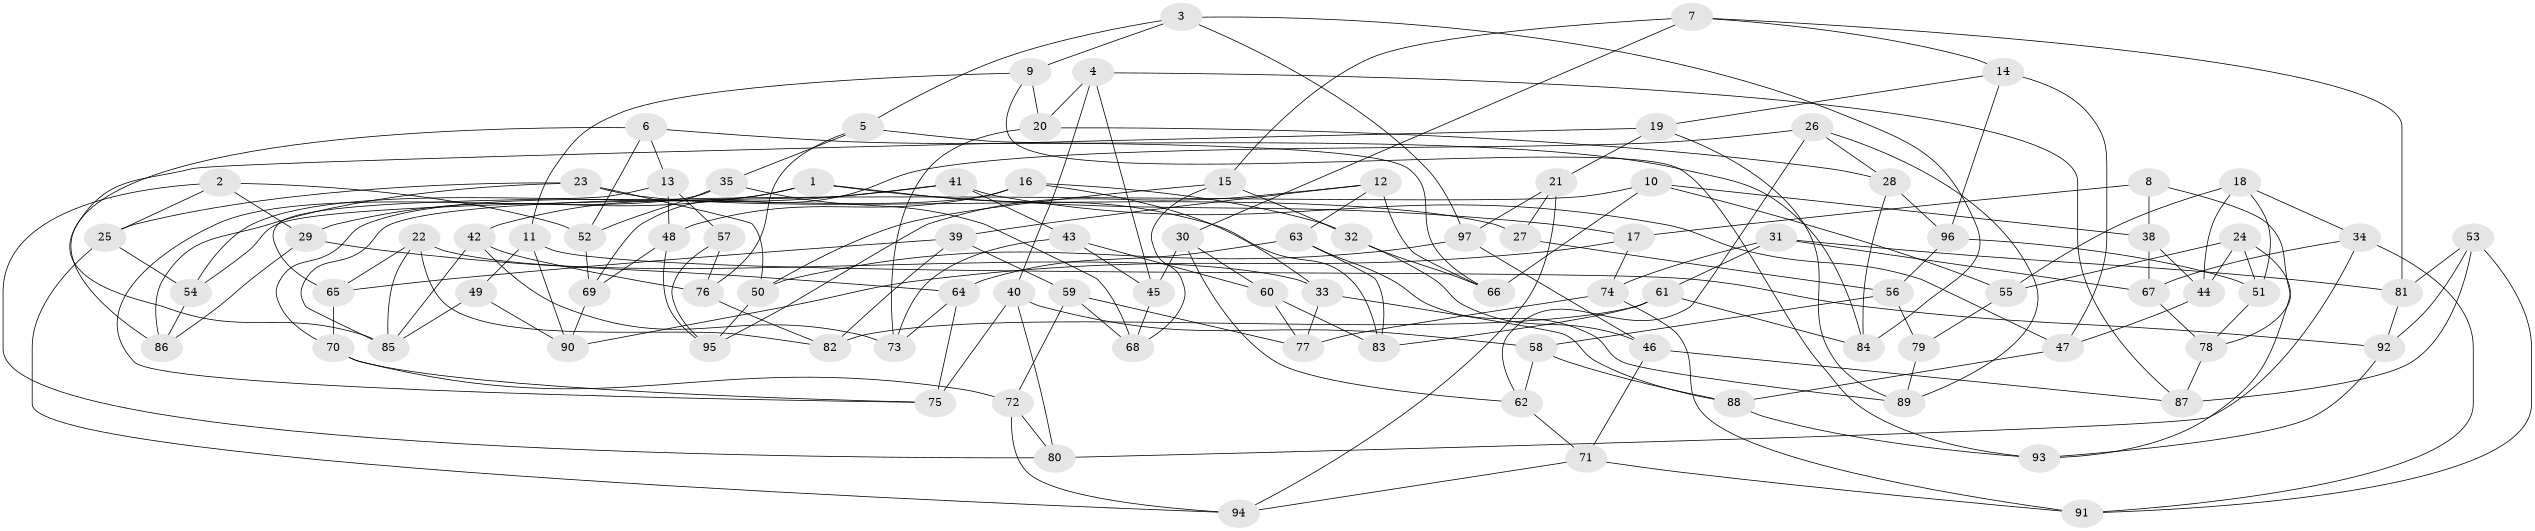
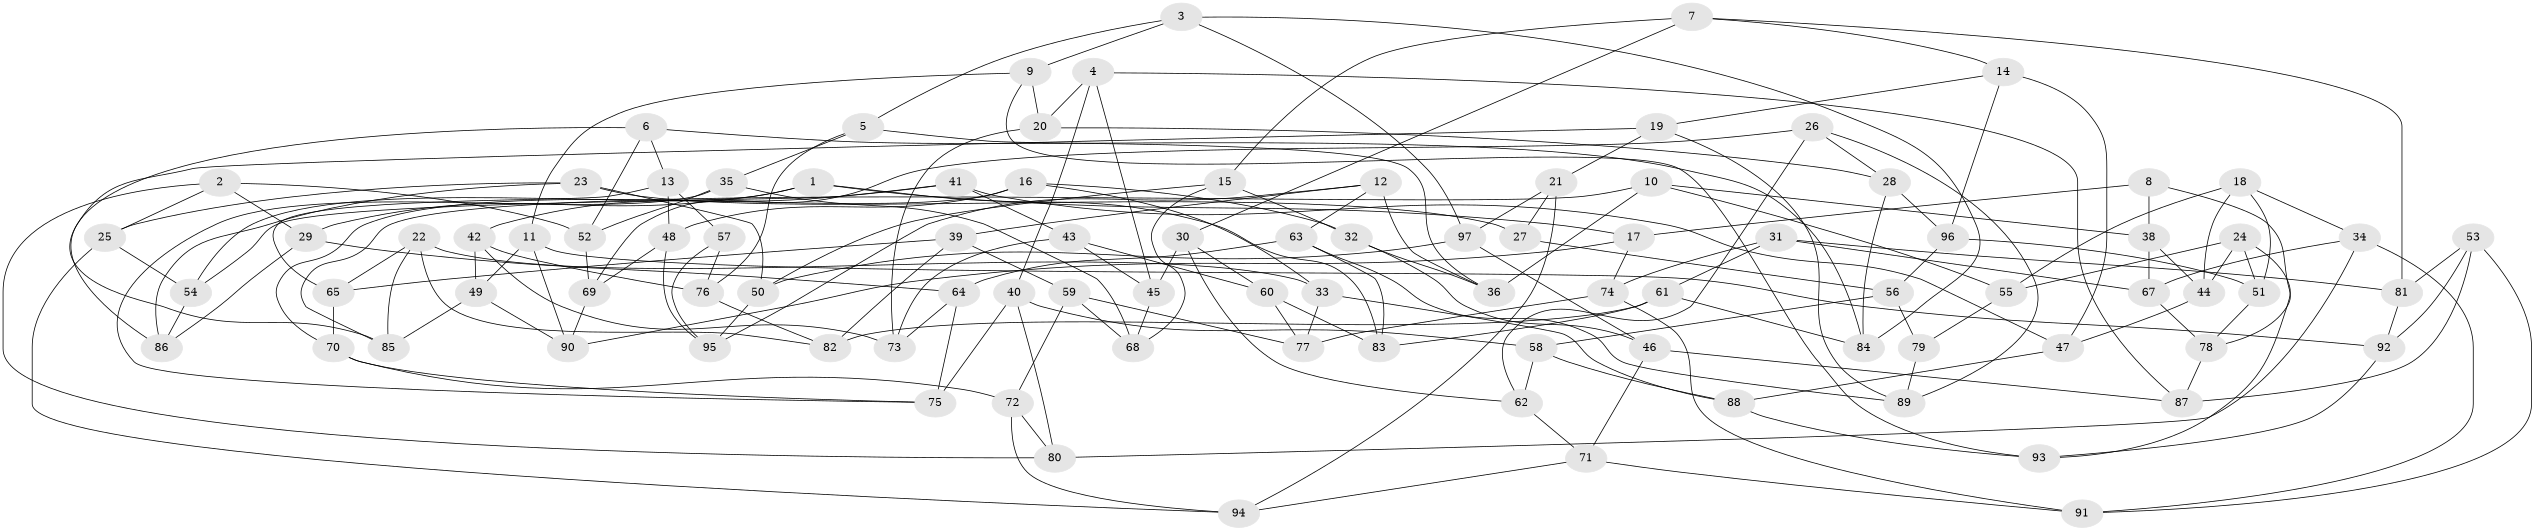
(1494, 293) -> (1494, 293)
(430, 295) -> (475, 265)
